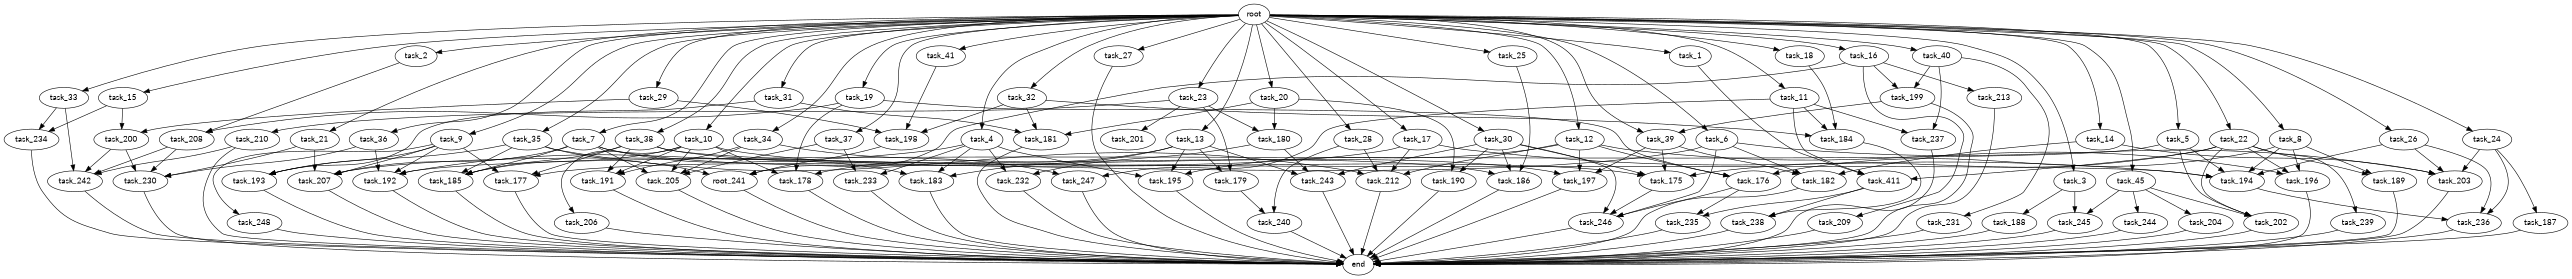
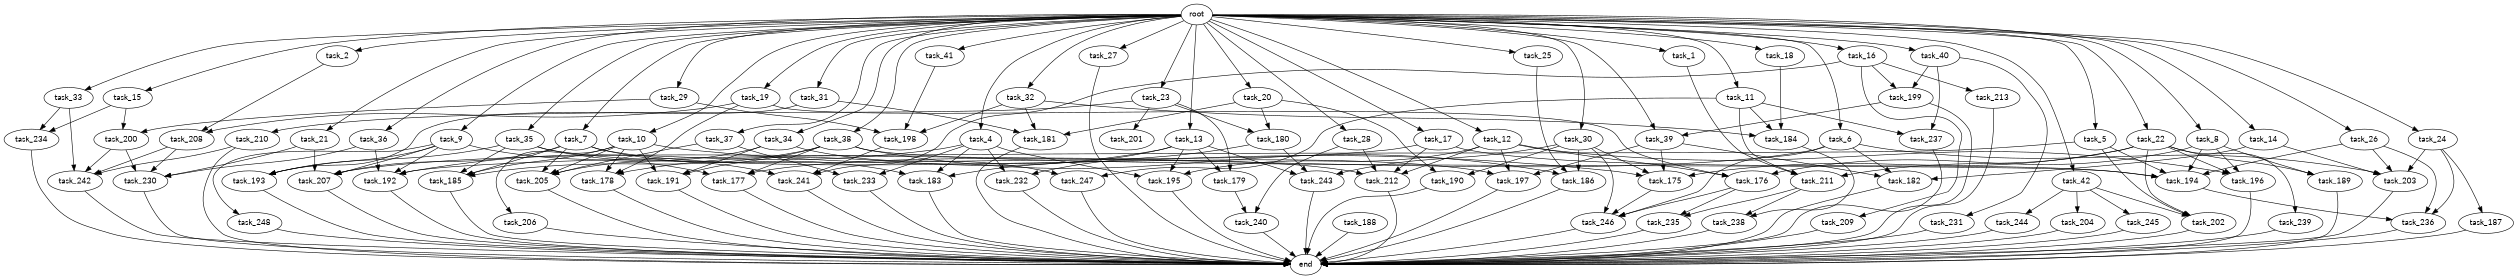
(729, 181) -> (794, 181)
(1884, 181) -> (1818, 181)
(2075, 181) -> none
(2131, 181) -> (2077, 181)
